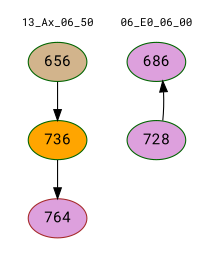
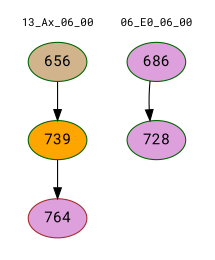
(58, 23) -> (58, 23)
(164, 106) -> (149, 95)
(58, 140) -> (58, 140)
